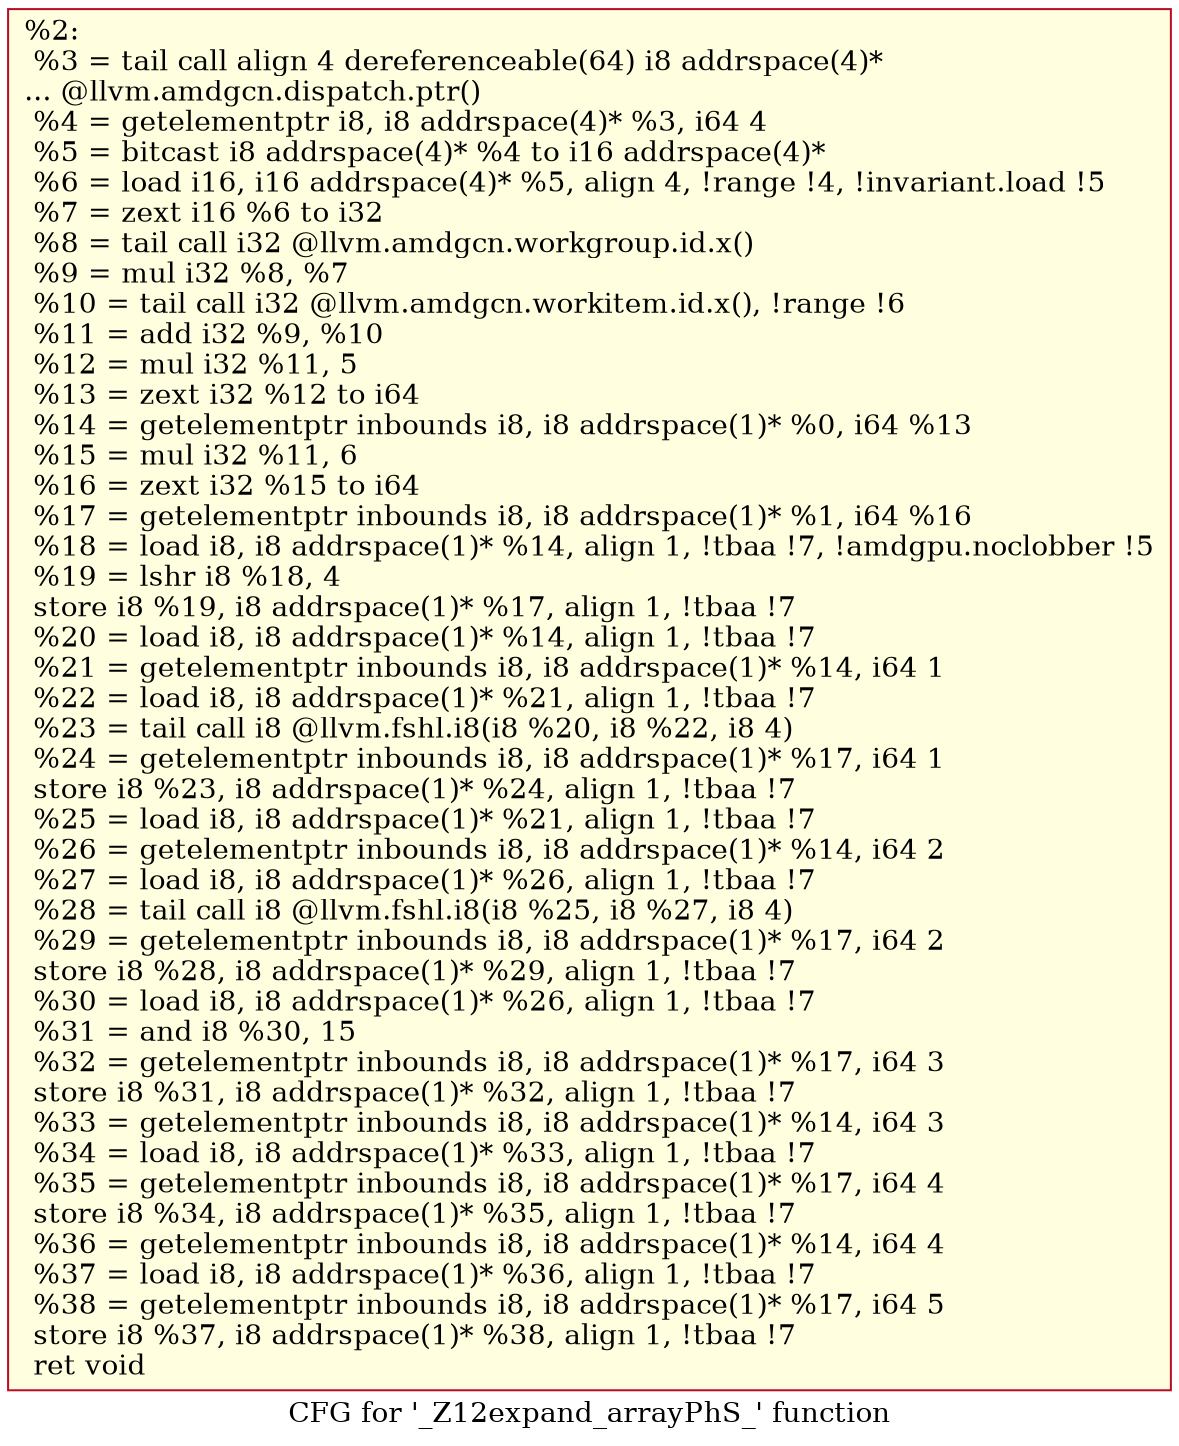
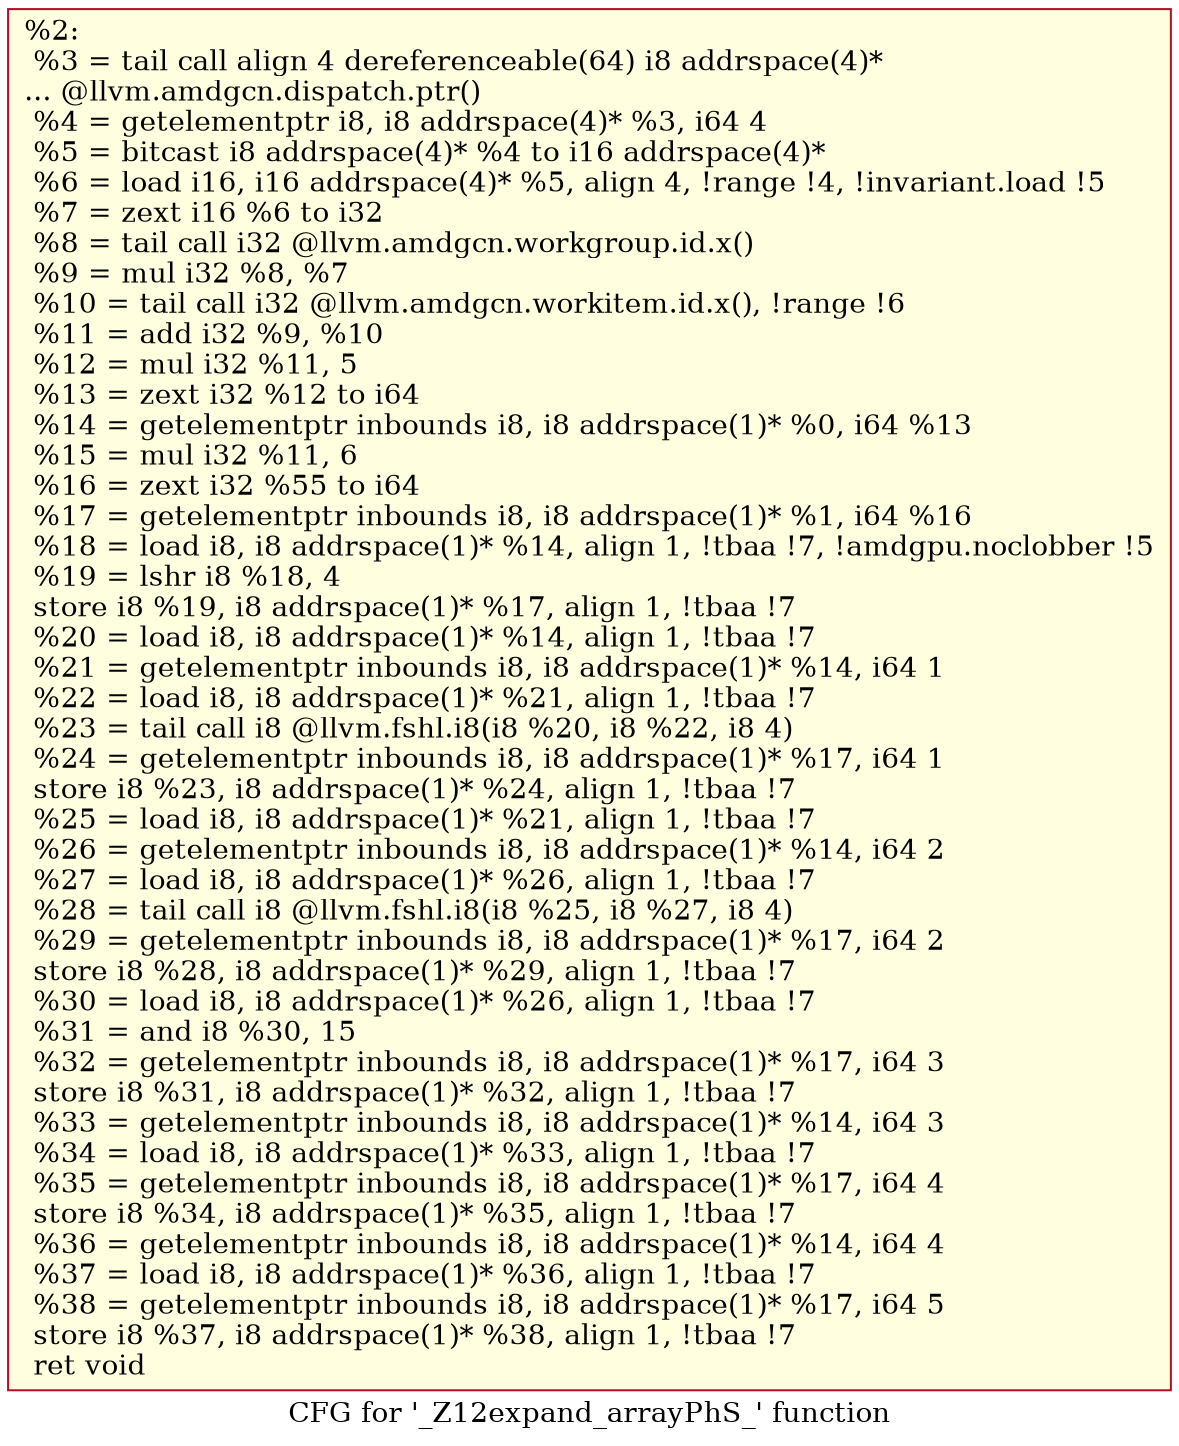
(222, 486) -> (222, 486)
